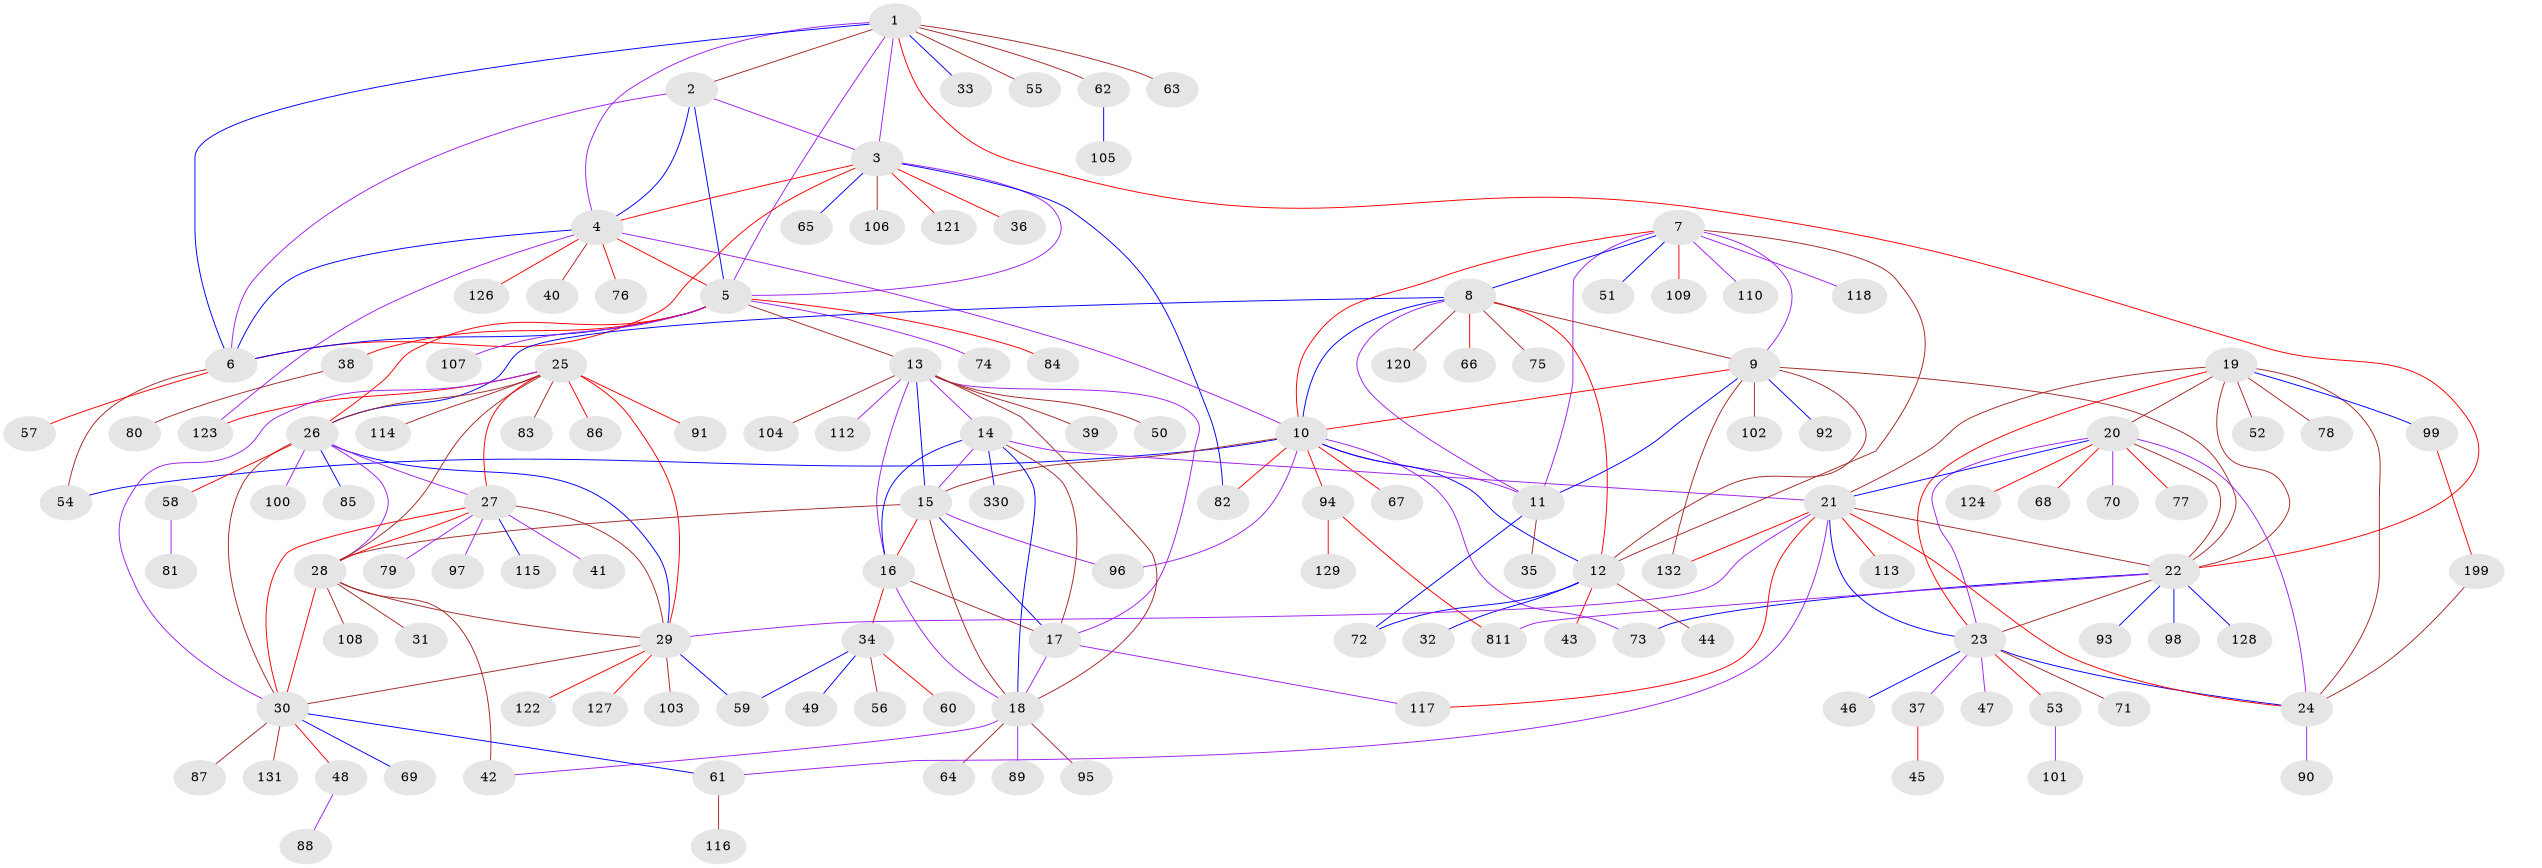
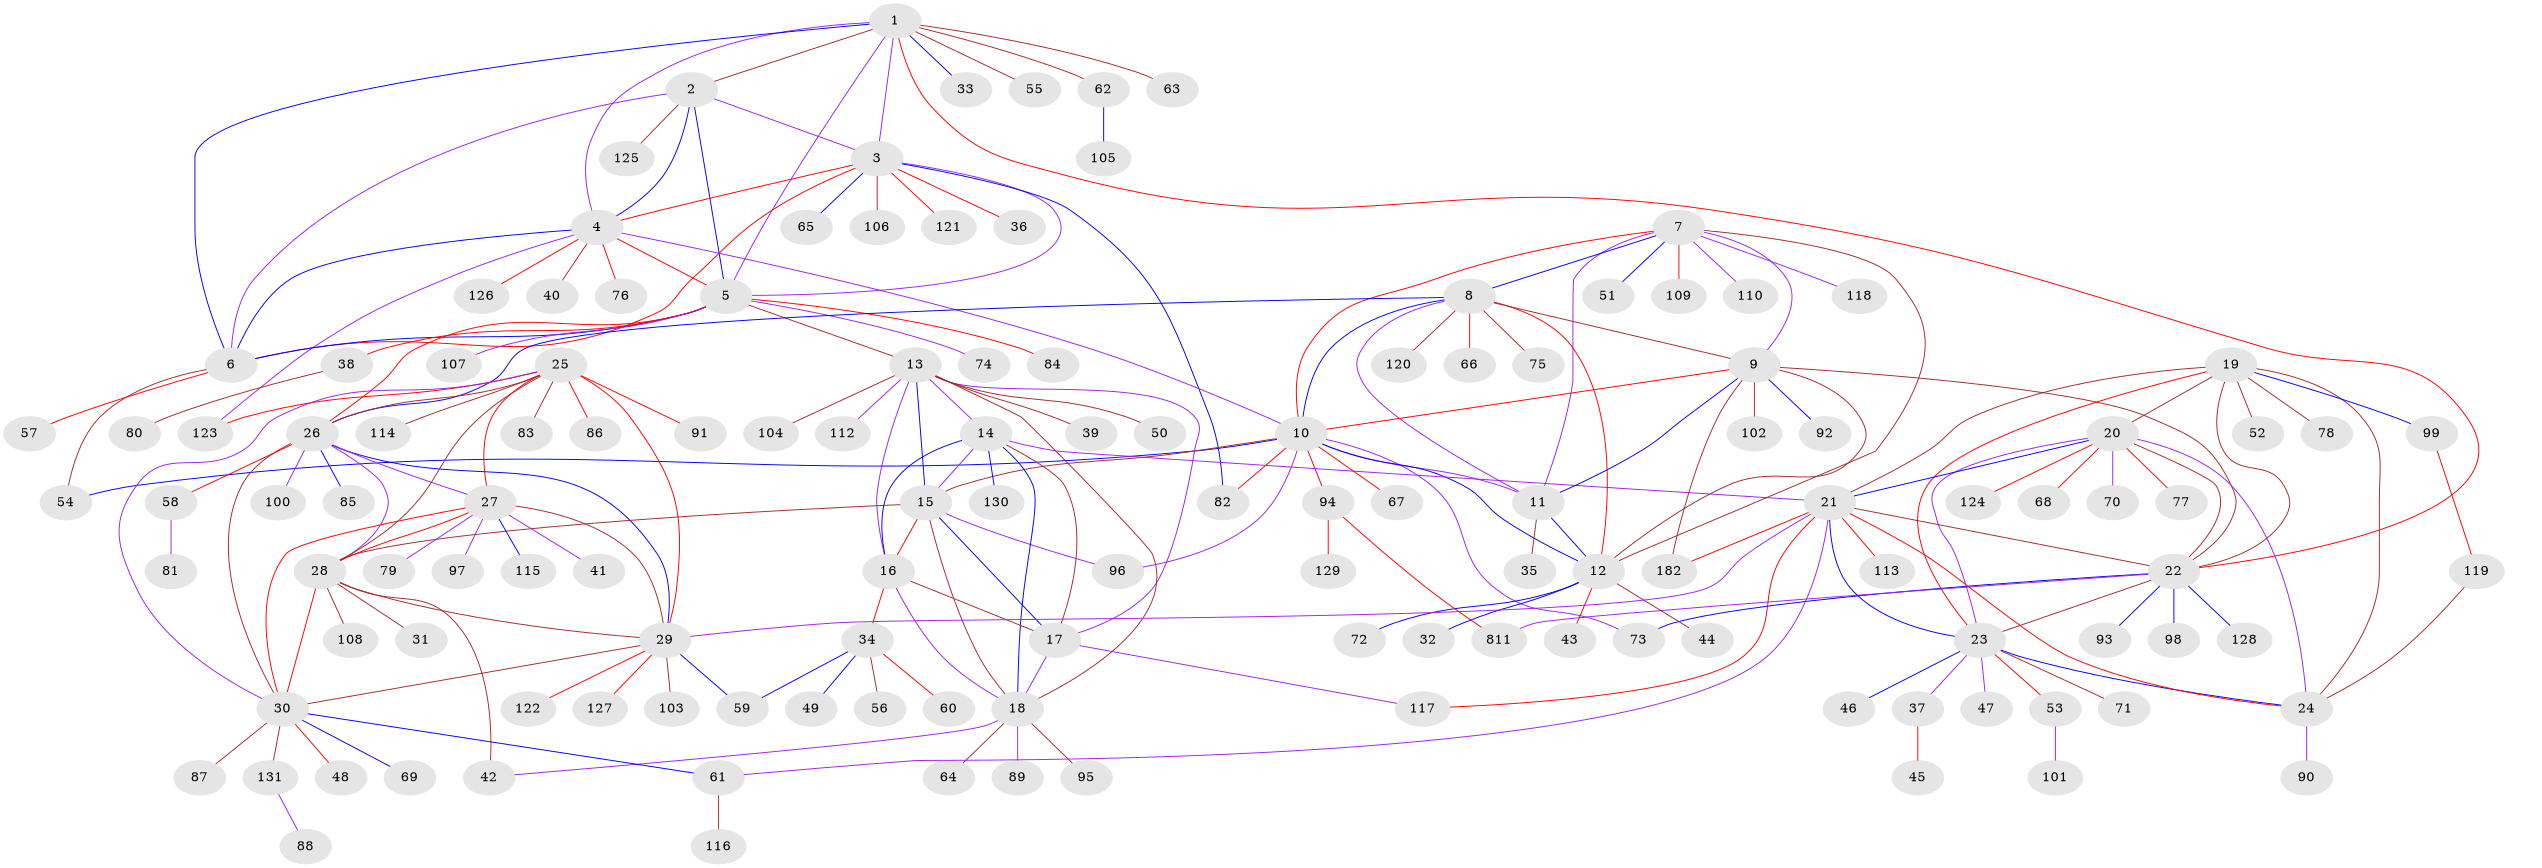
none -> (627, 159)
(997, 503) -> (997, 503)
(1449, 571) -> (1569, 537)
(1669, 571) -> (1669, 571)
(2477, 571) -> (2477, 571)
(323, 812) -> (288, 812)
